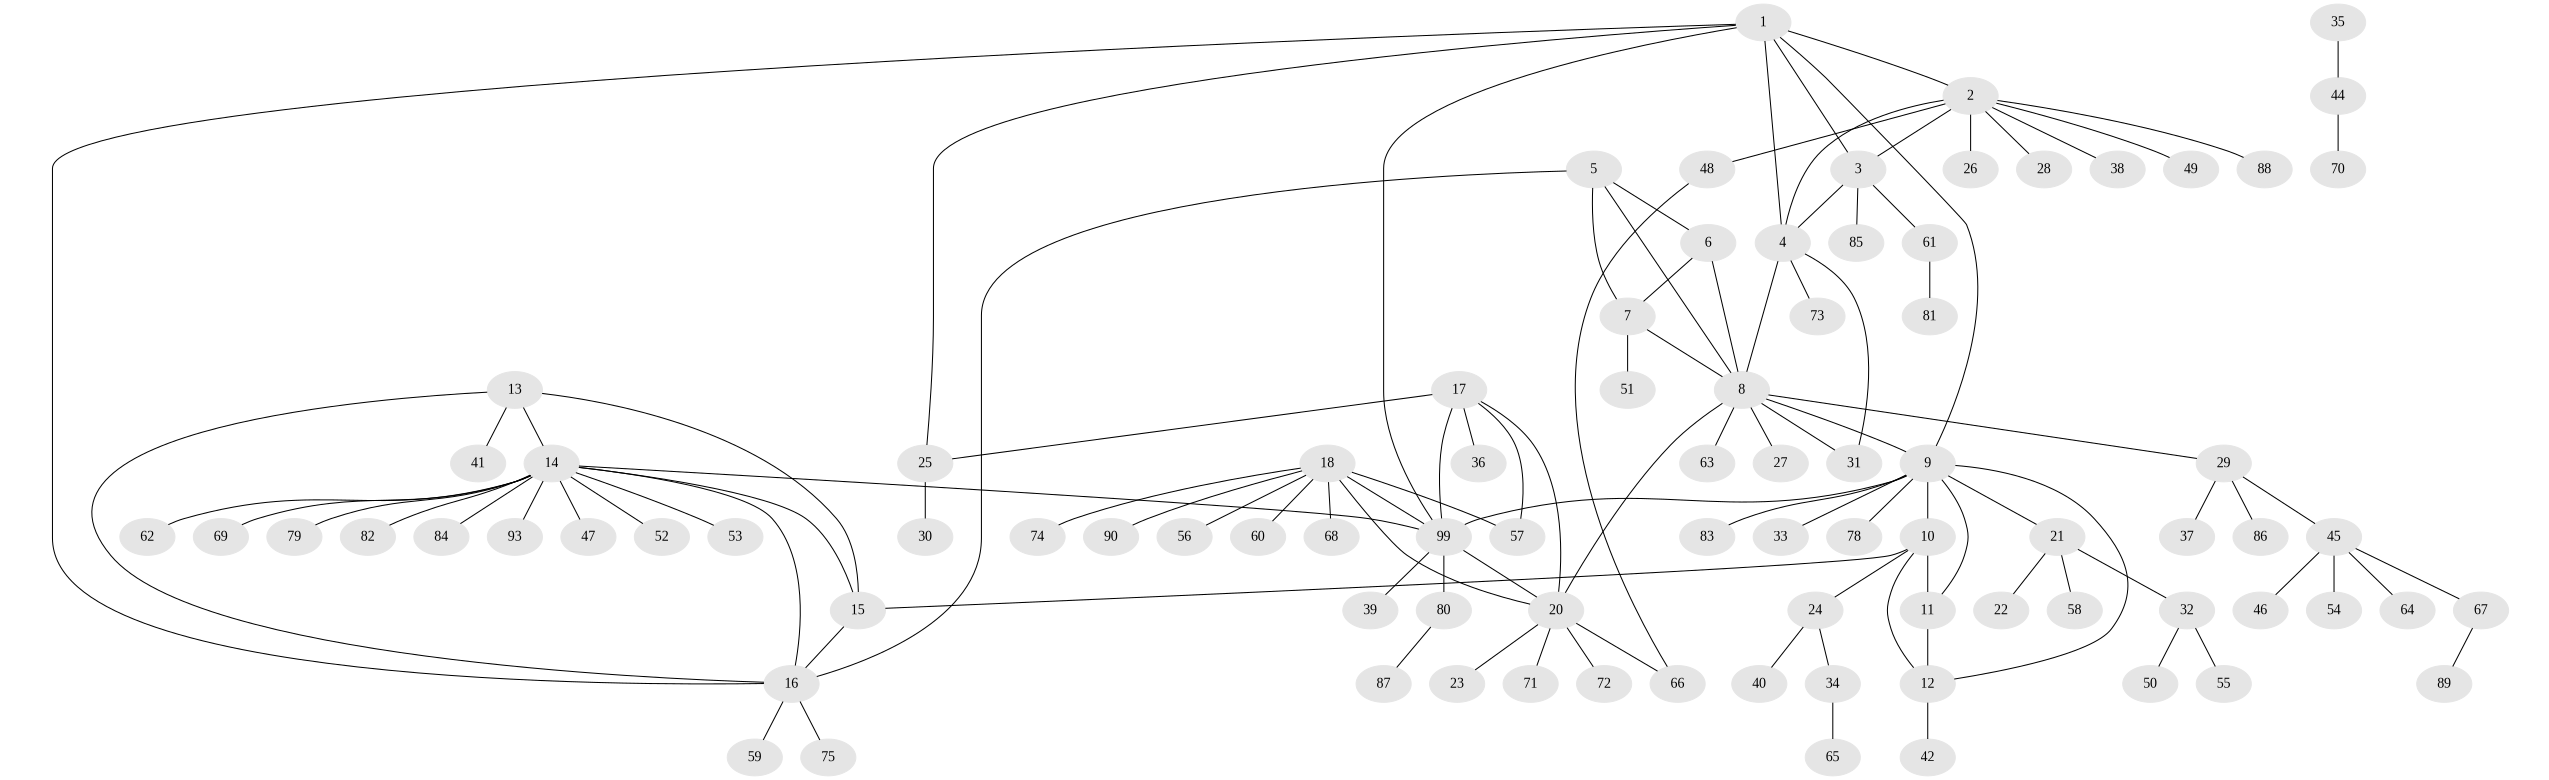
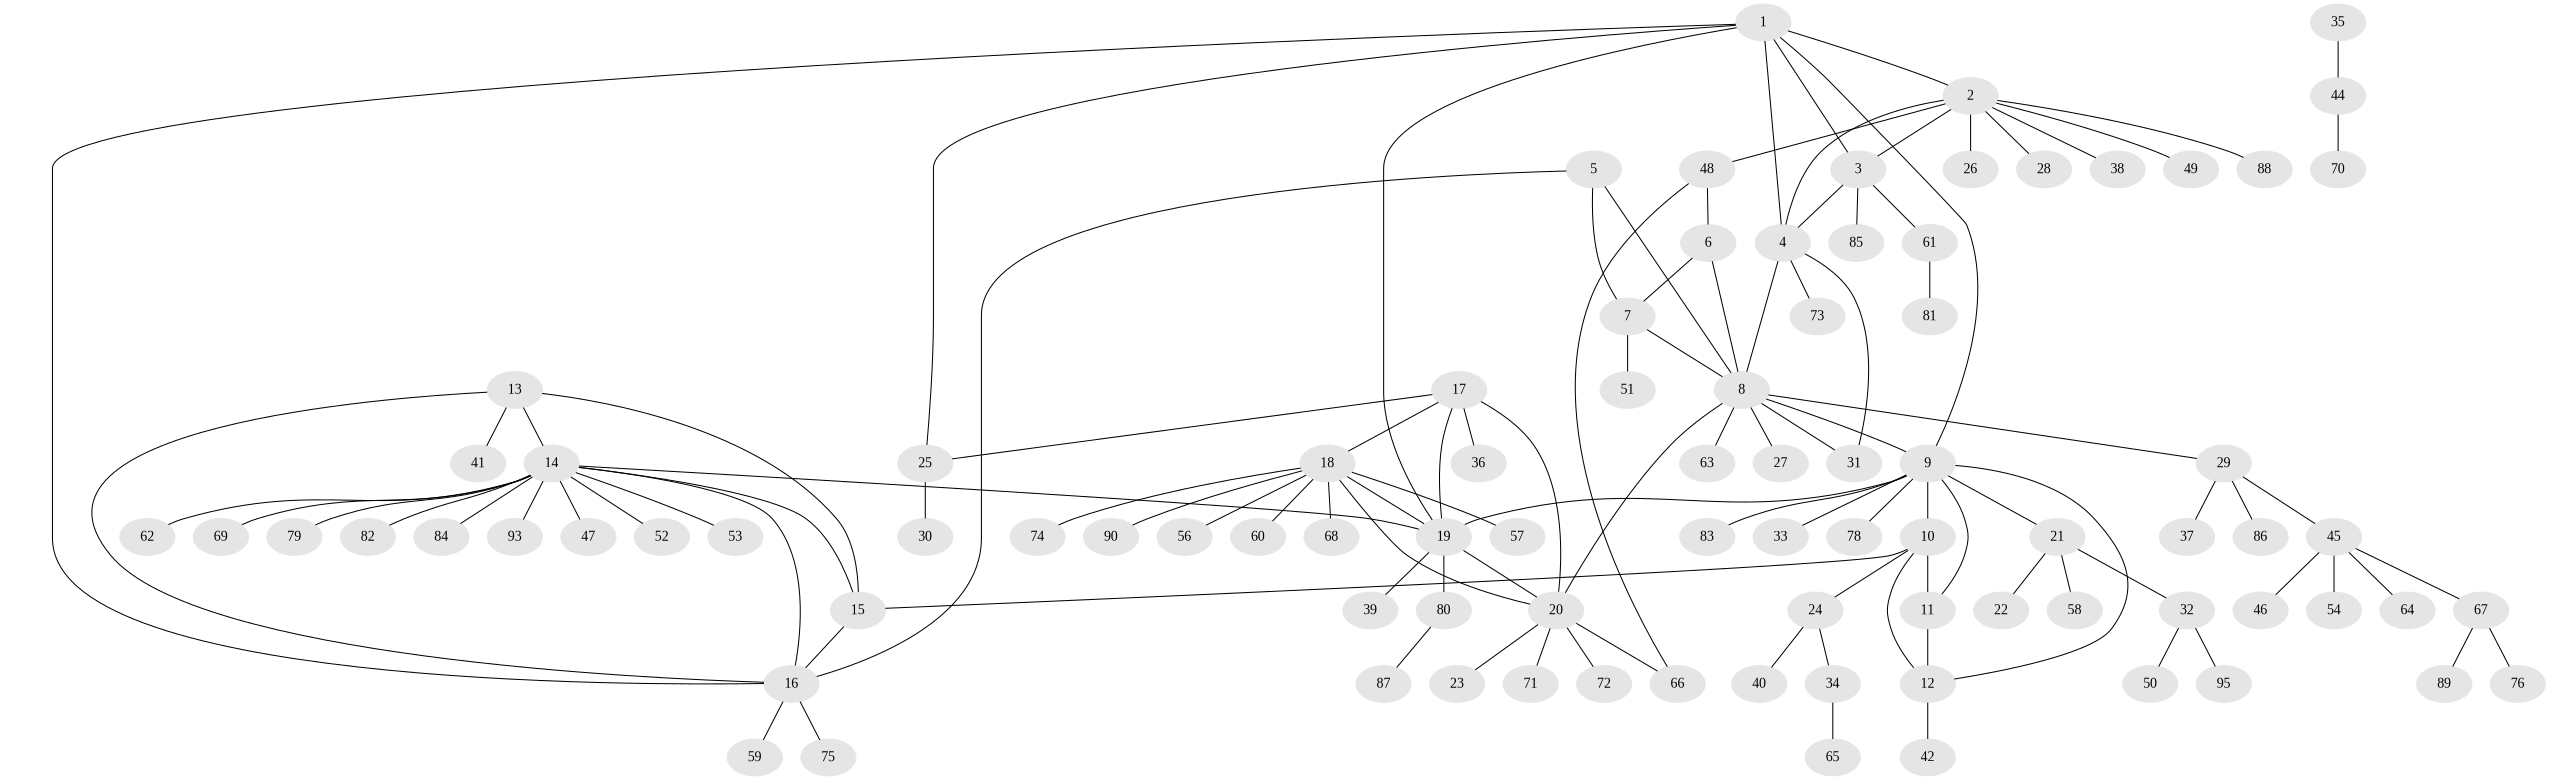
(1651, 206) -> (1708, 206)
(1518, 454) -> (1396, 426)
(1444, 537) -> (1444, 537)
(2224, 684) -> (2224, 684)
none -> (2518, 684)
